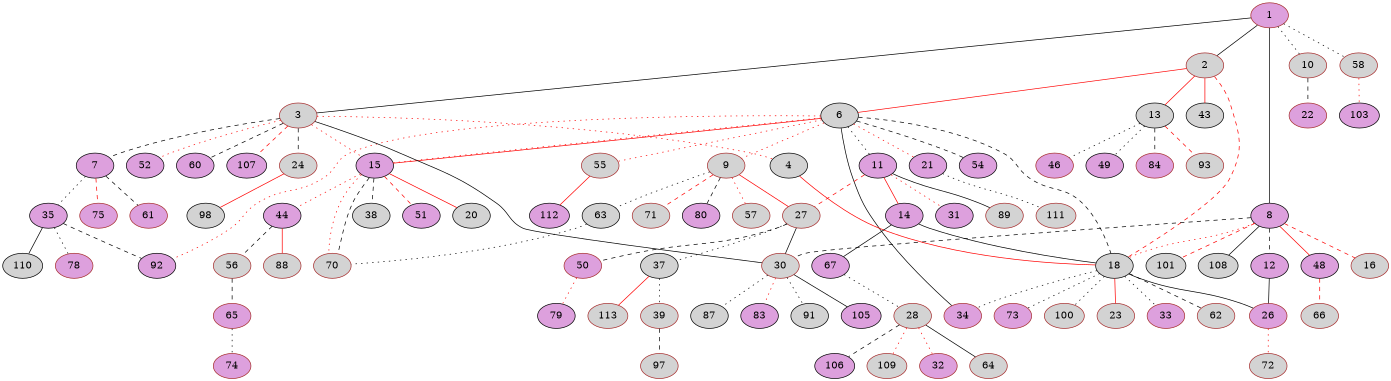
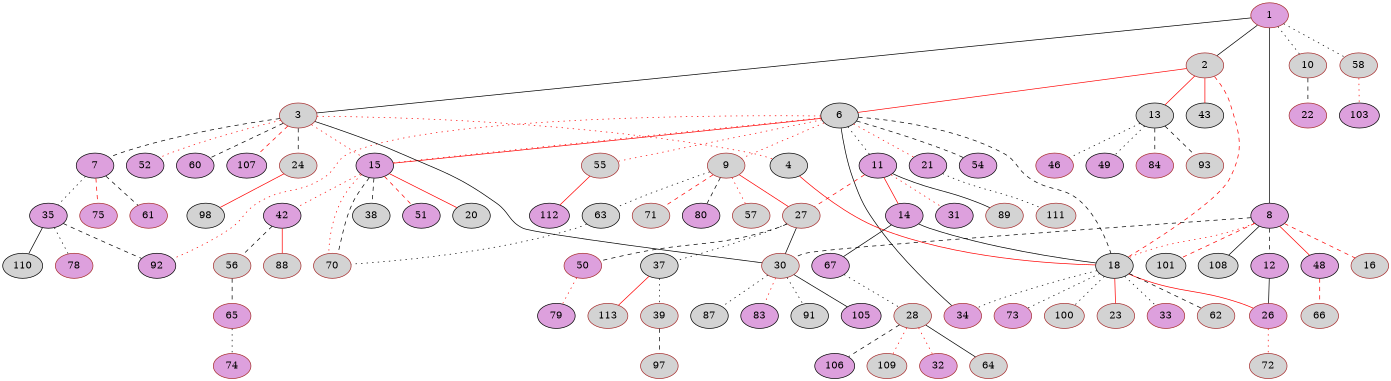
(1180, 140) -> (1180, 140)
(282, 216) -> (282, 216)
(1191, 291) -> (1191, 291)
